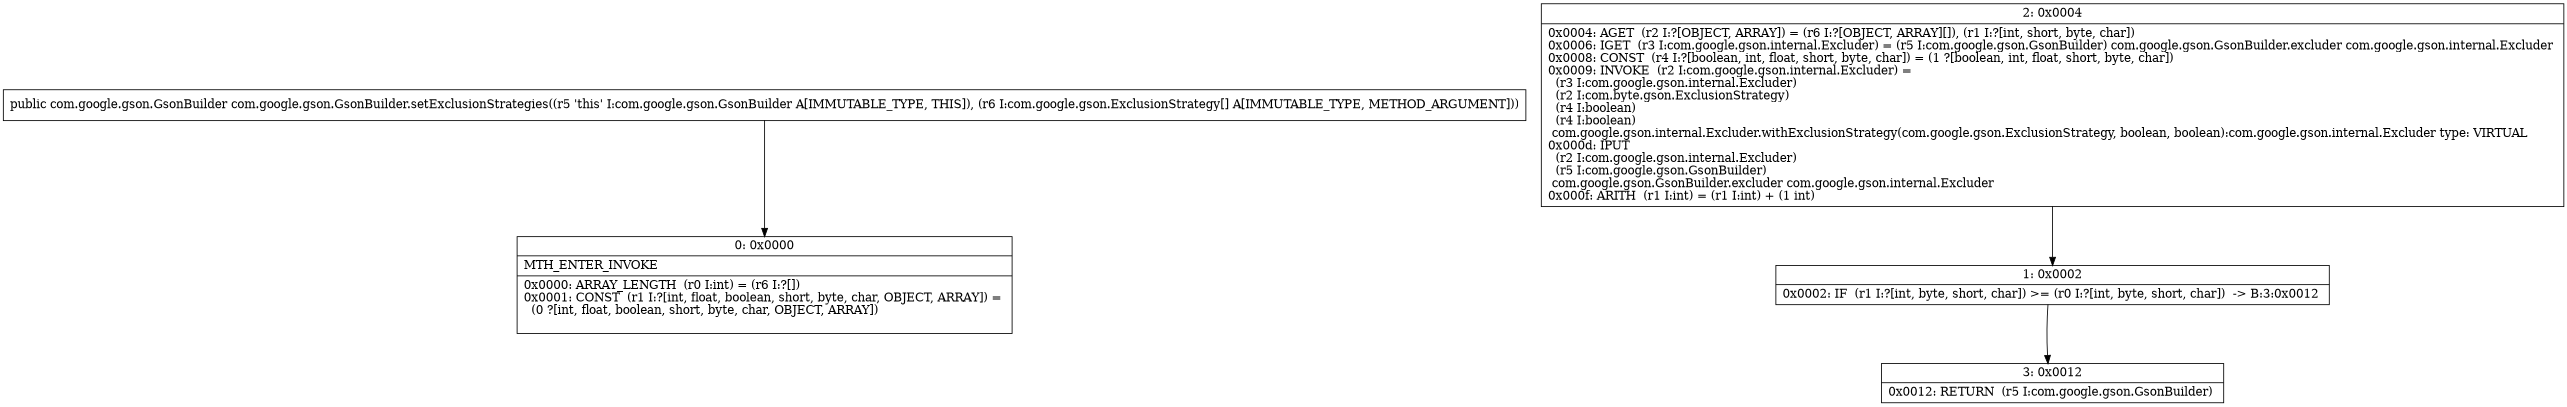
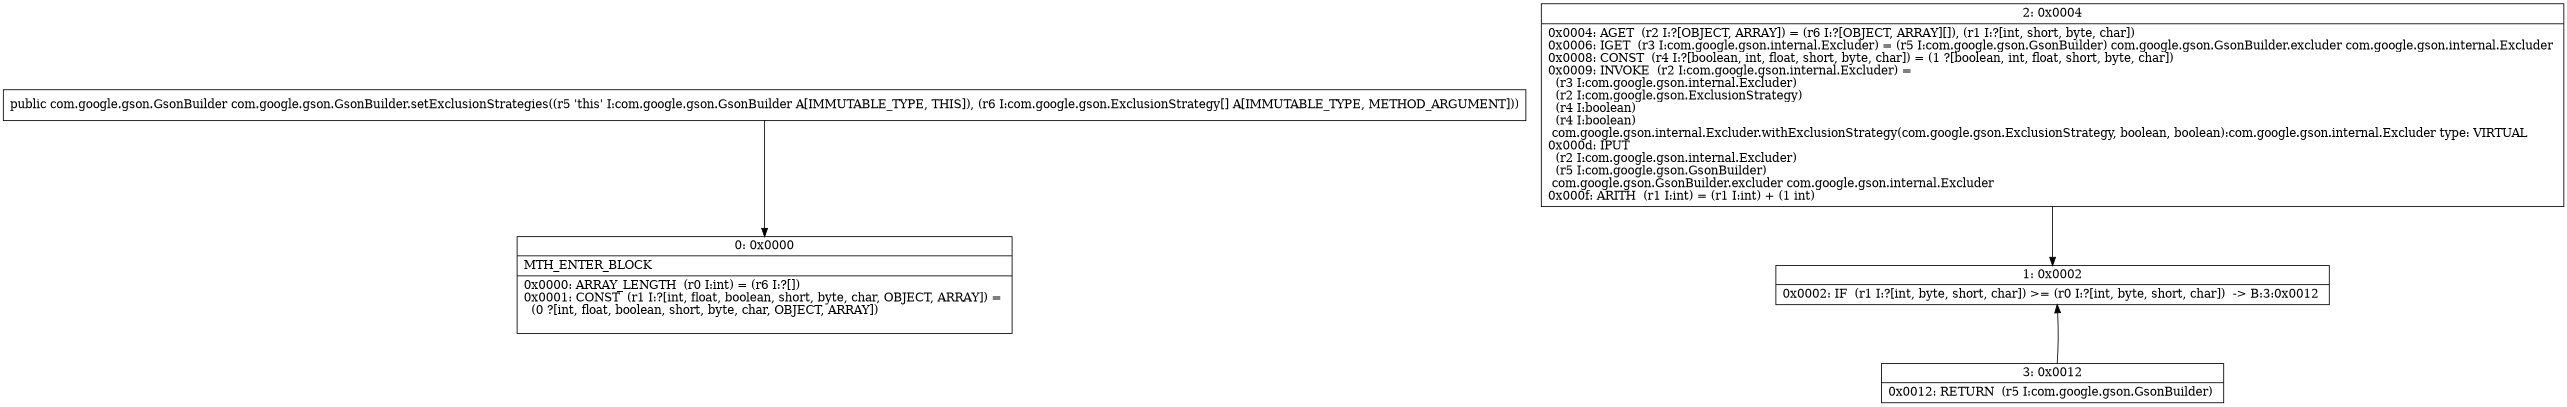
(1669, 96) -> (1675, 96)
(591, 265) -> (588, 265)
(2047, 330) -> (2058, 338)
